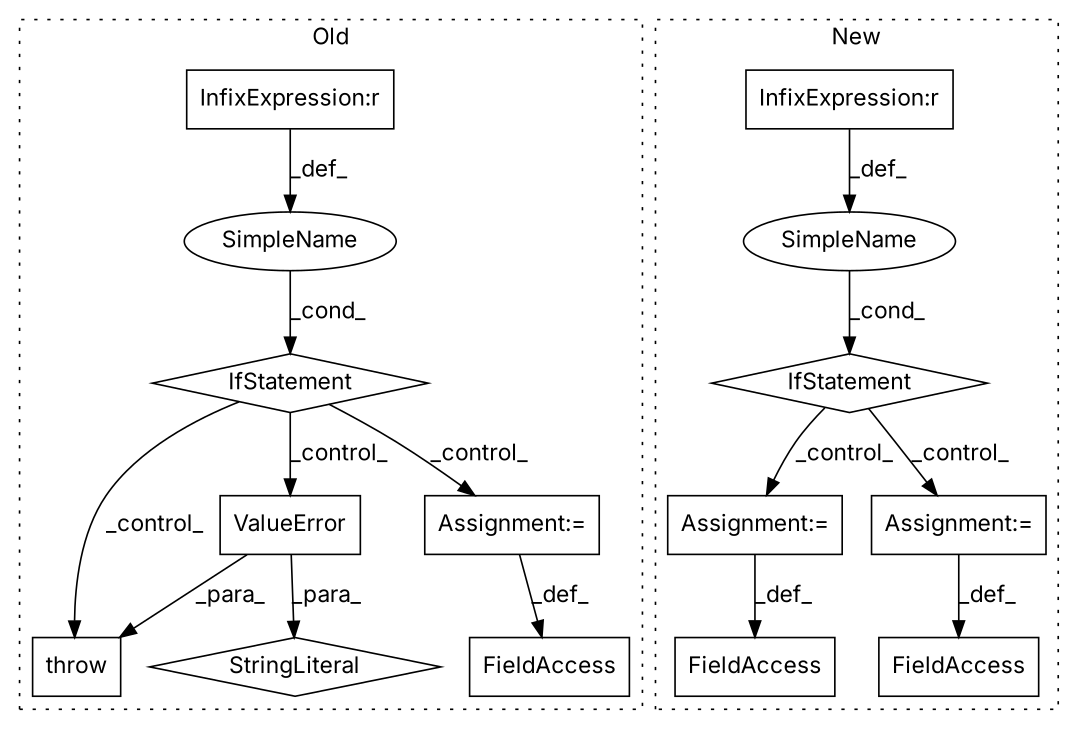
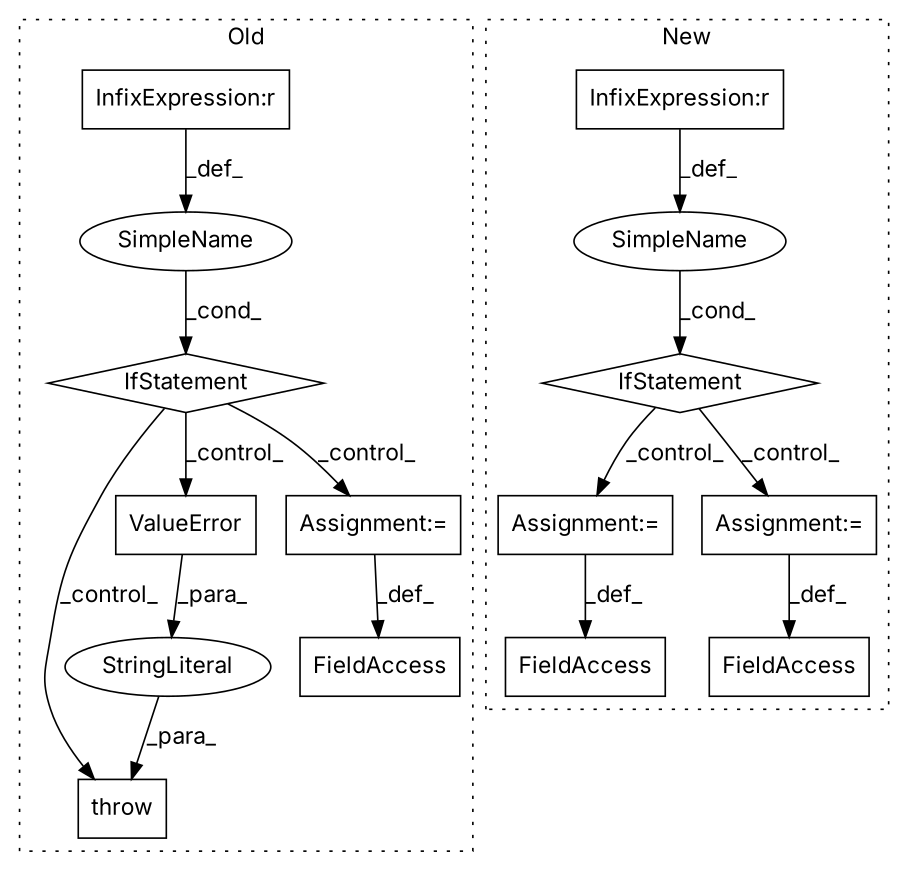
(190, 591) -> (148, 730)
(295, 667) -> (168, 667)
